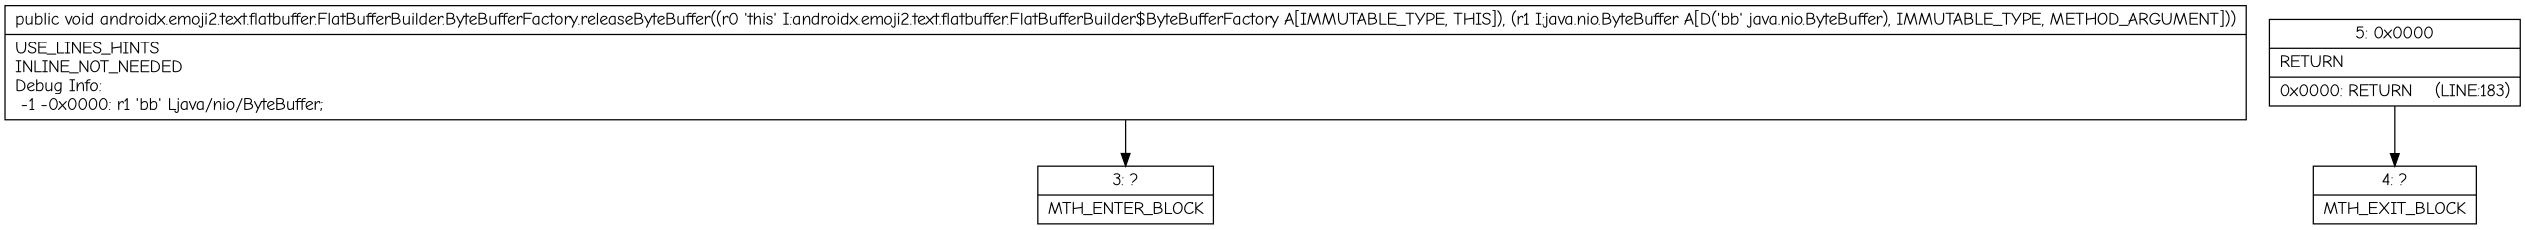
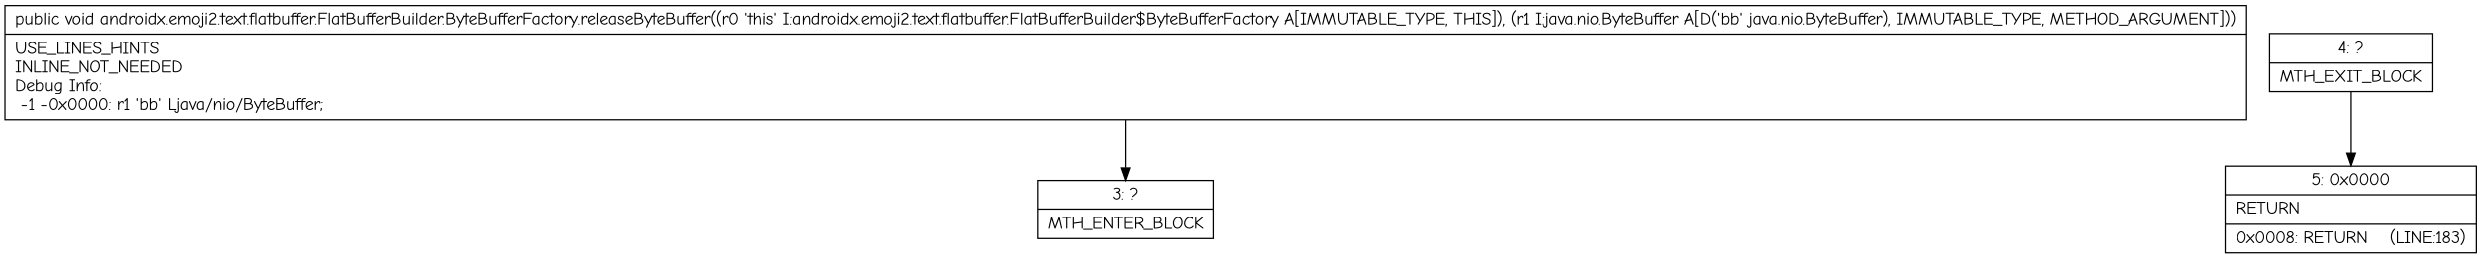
(2395, 91) -> (2351, 238)
(2395, 130) -> (2351, 122)
